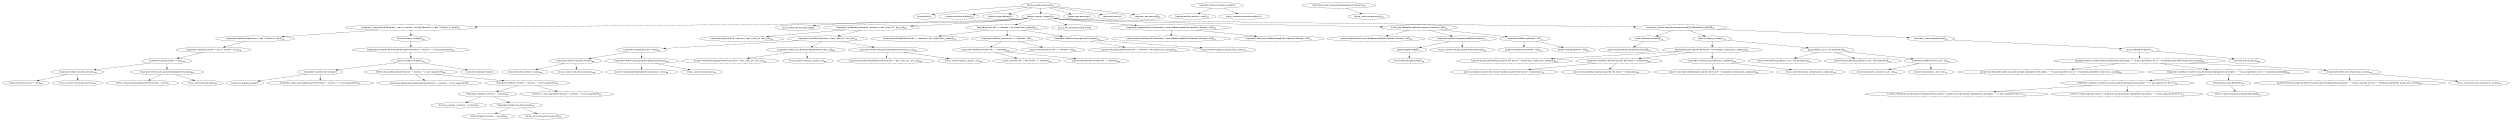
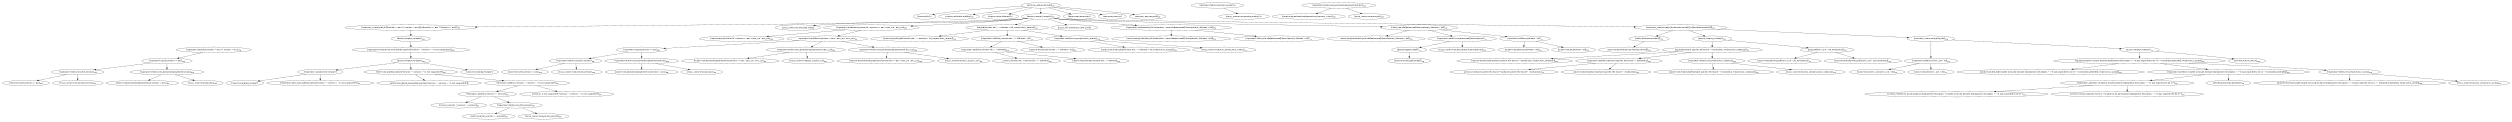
(1192, 16) -> none
none -> (1309, 16)
(255, 39) -> none
(1878, 55) -> (1931, 49)
(2238, 94) -> none
